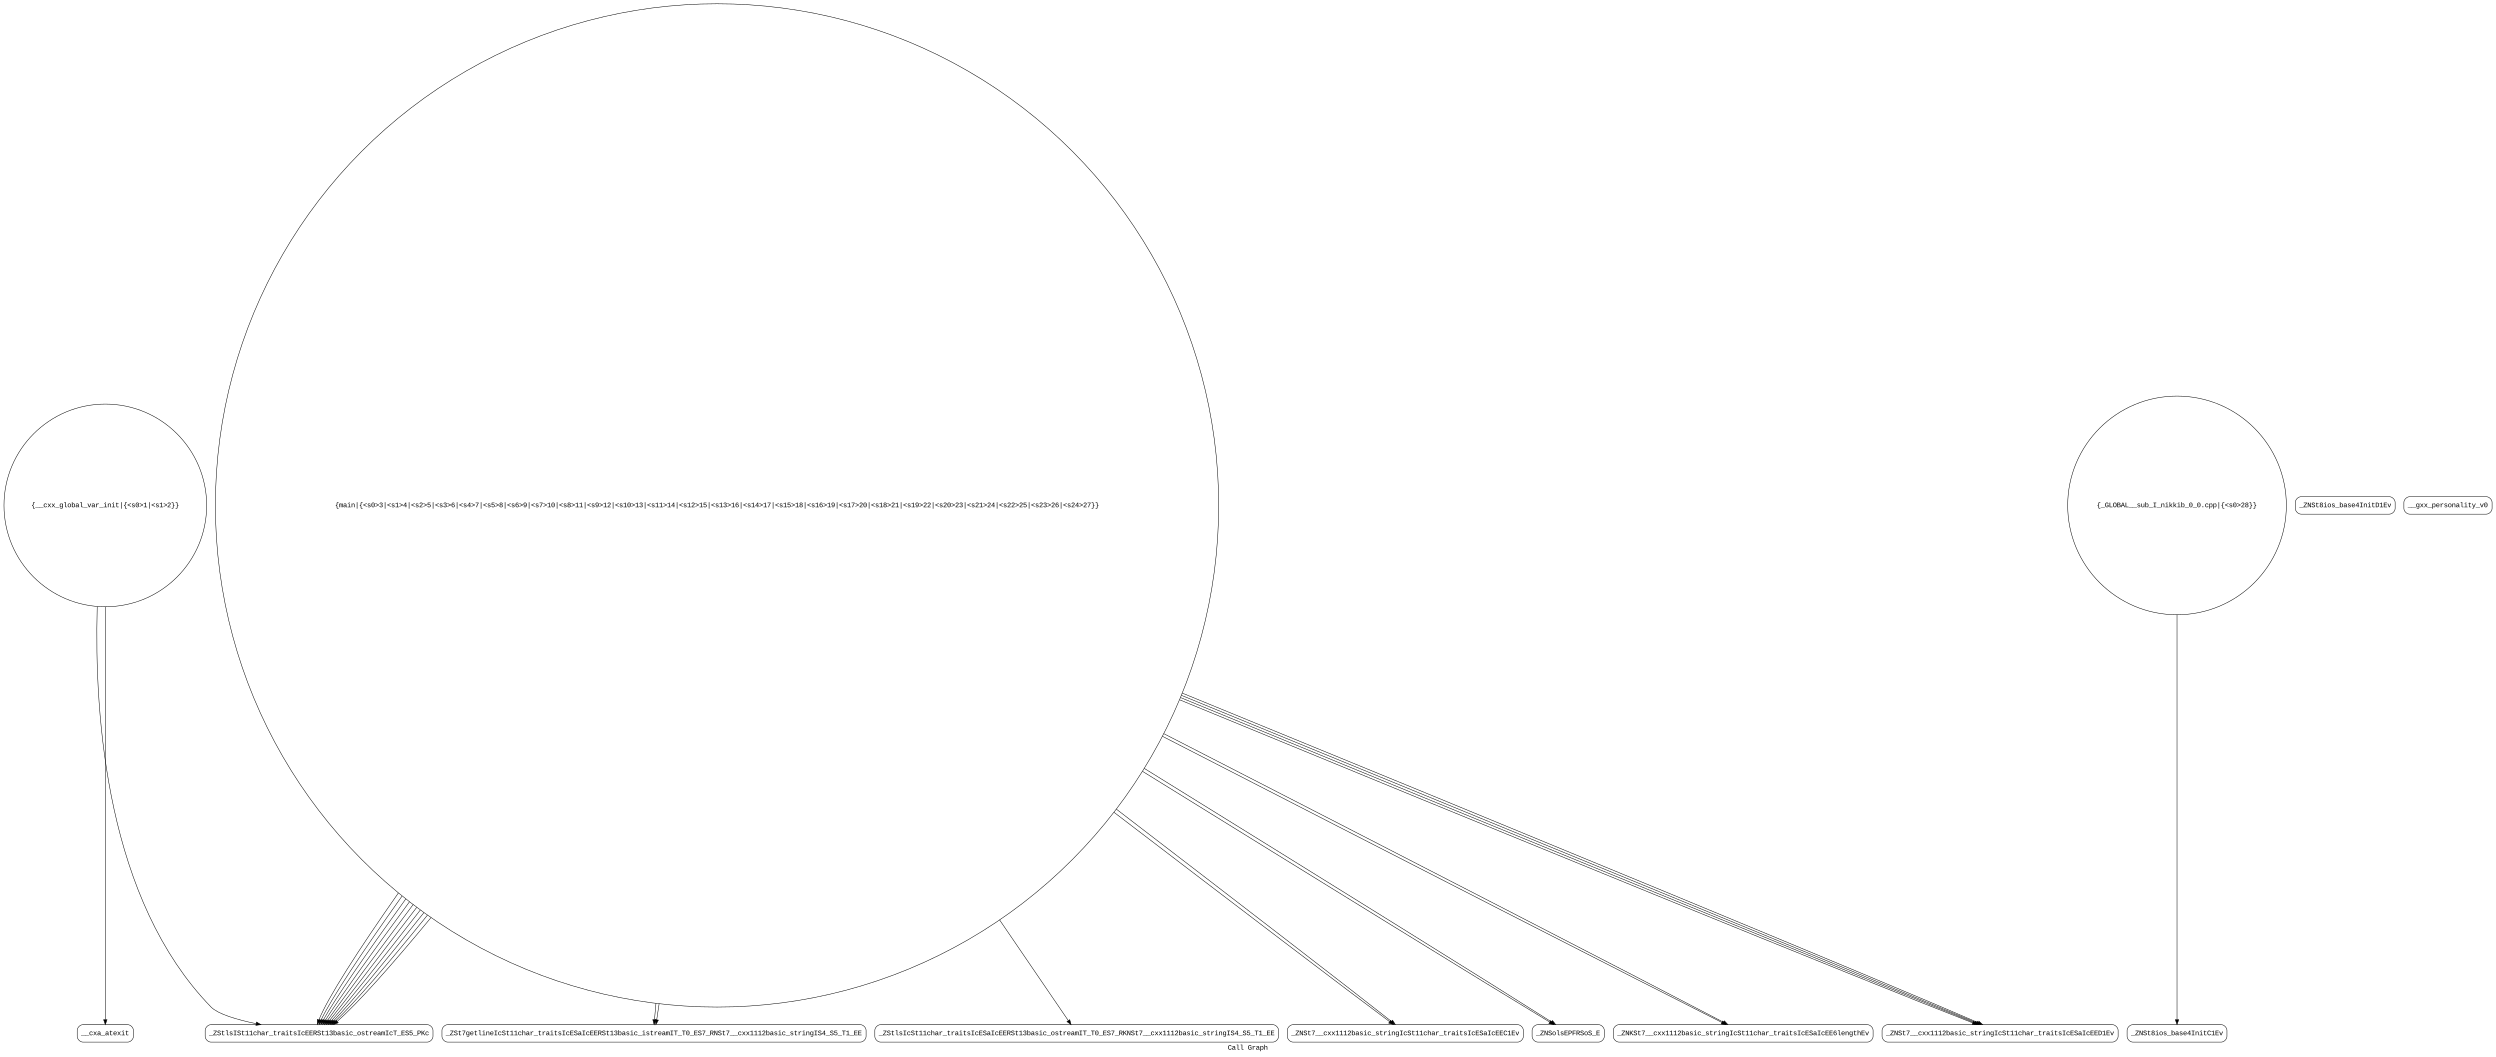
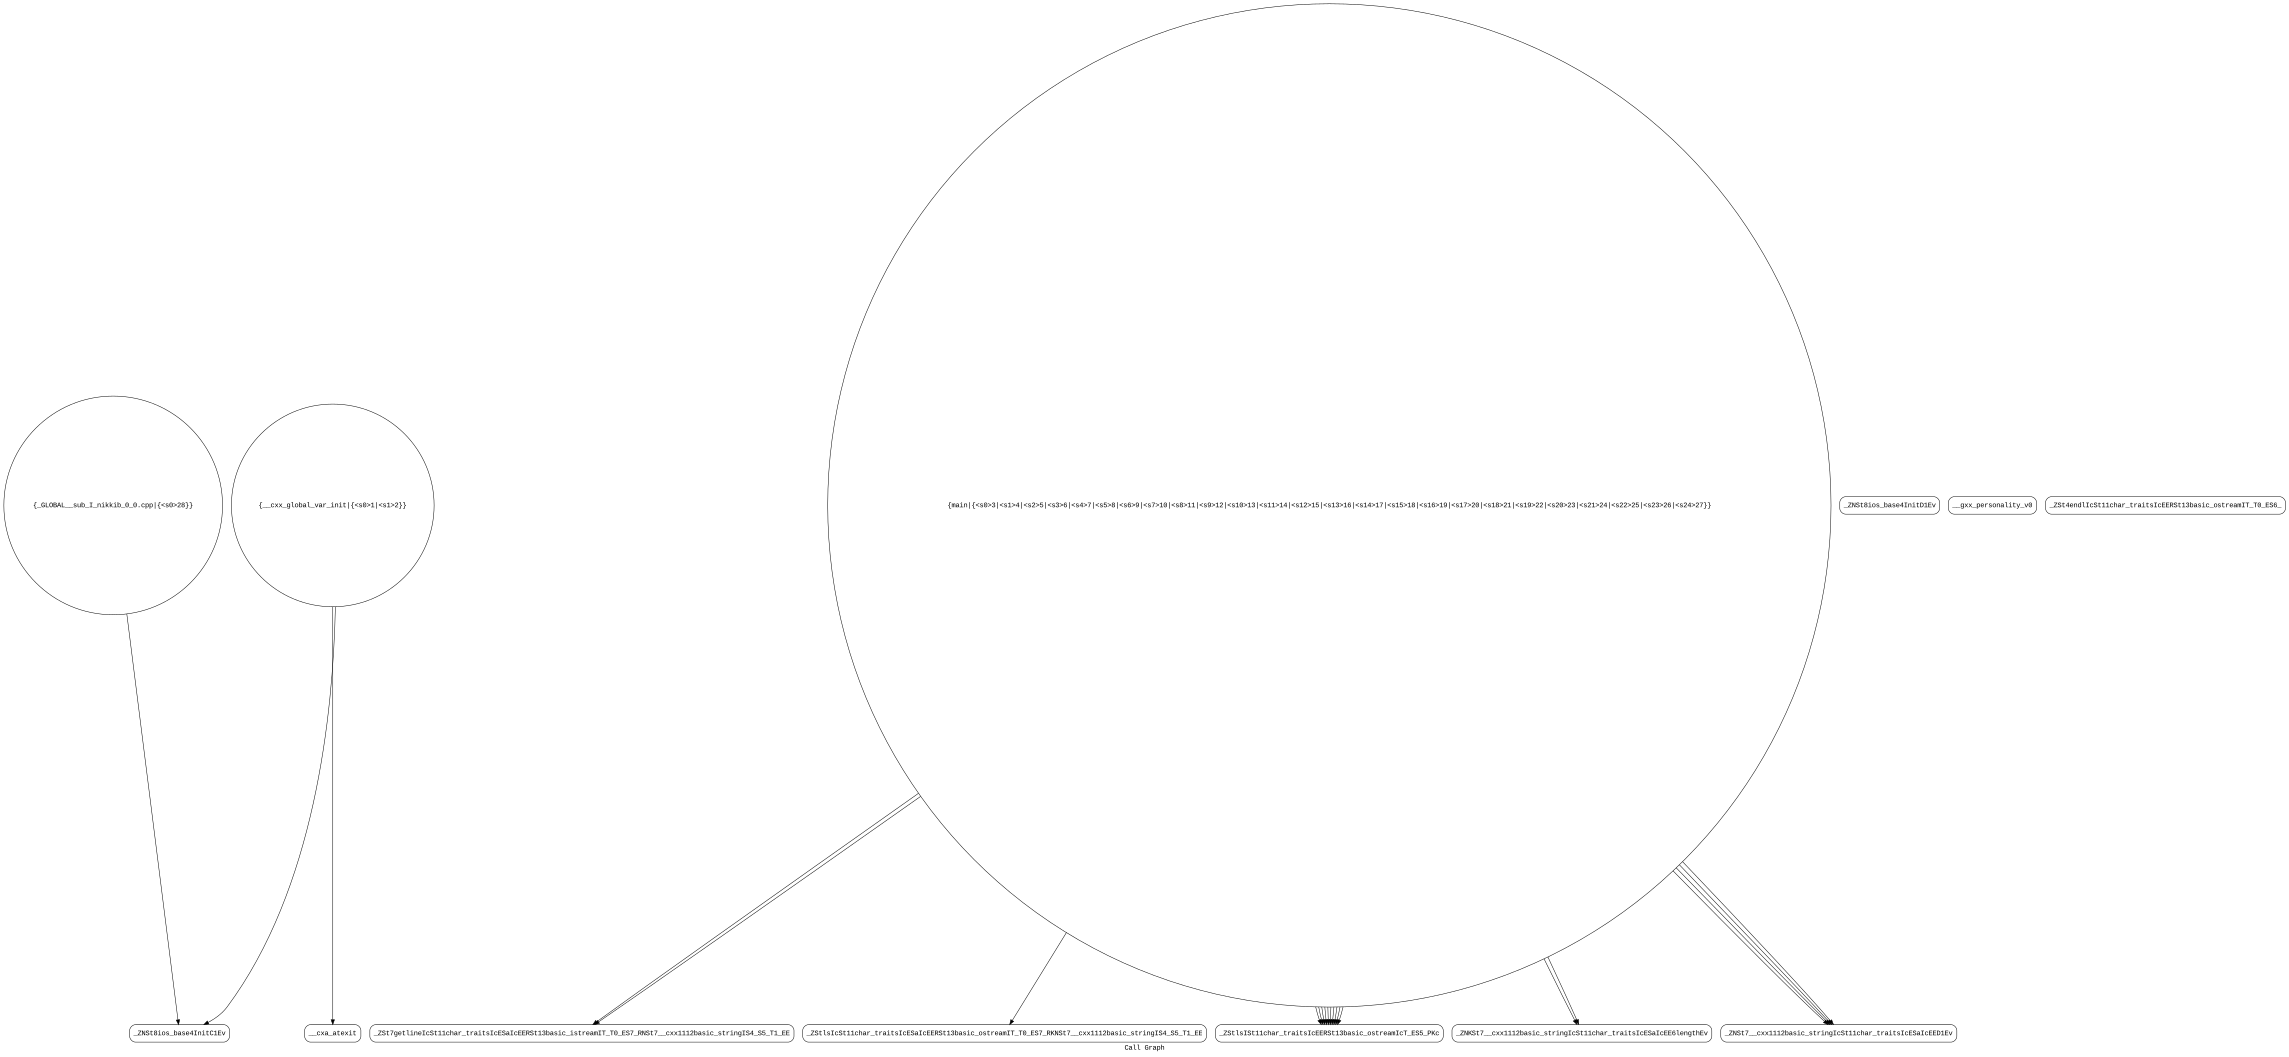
none -> (2165, 505)
(123, 842) -> (307, 827)
(1405, 1033) -> none
(1568, 1033) -> none
